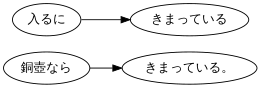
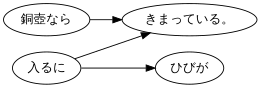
(190, 20) -> (190, 68)
none -> (108, 47)
